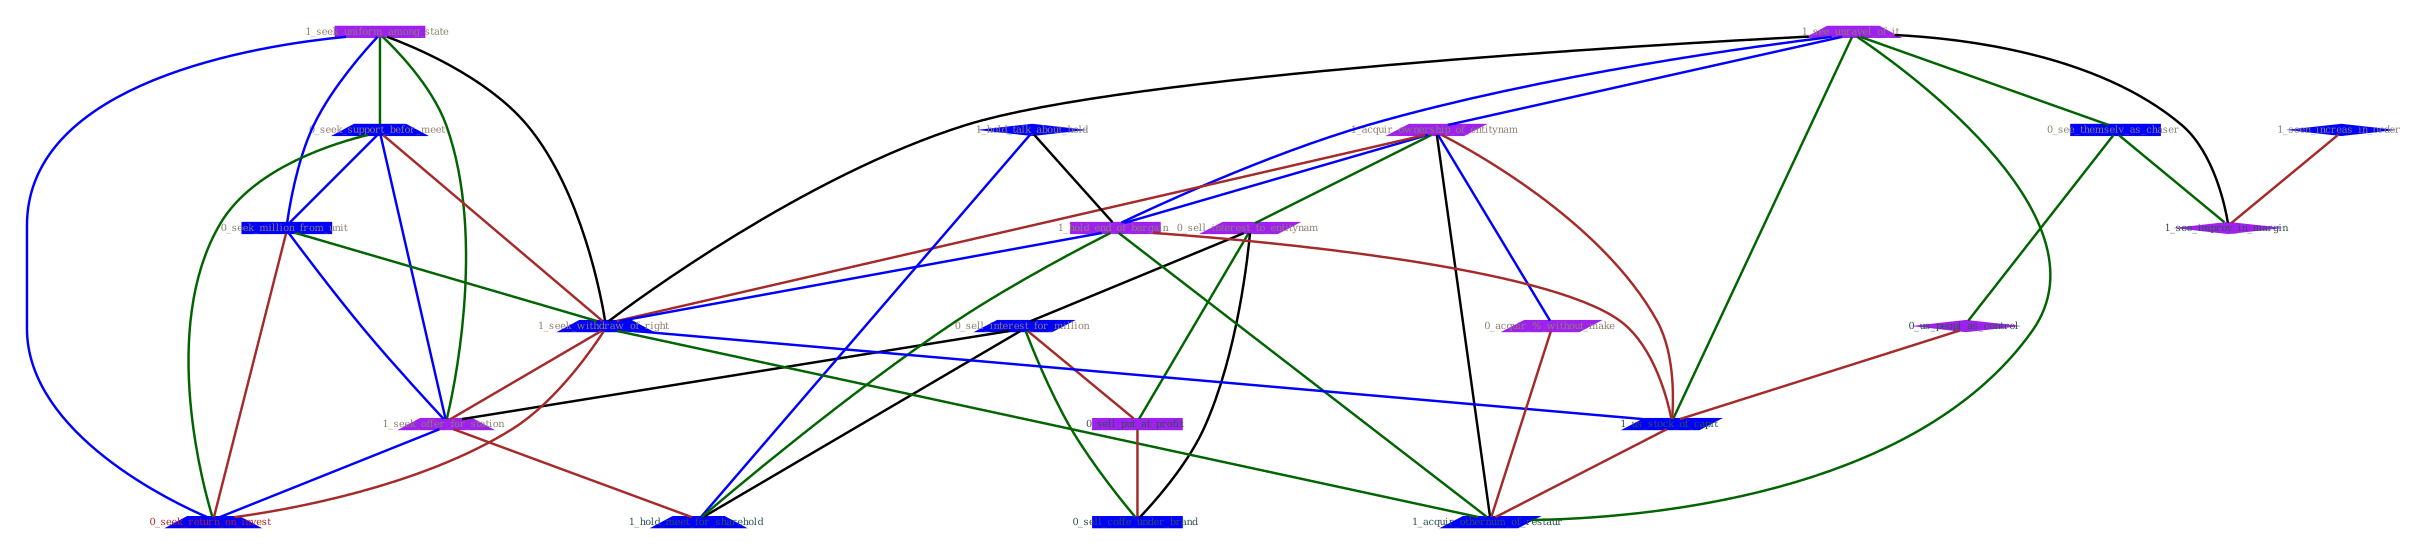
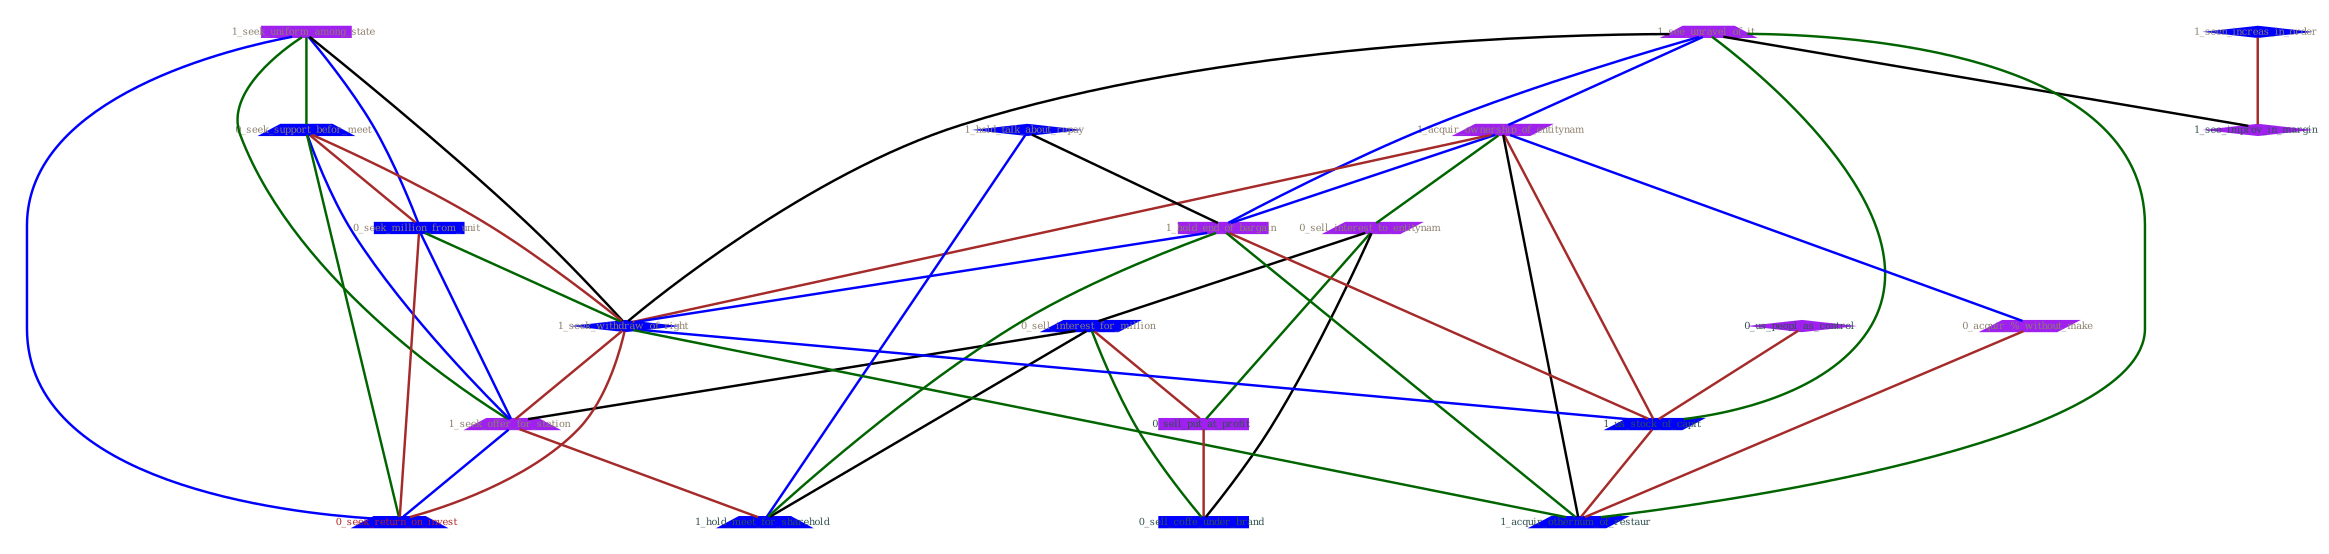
(1032, 130) -> (1027, 130)
(2116, 130) -> none
(333, 179) -> (363, 179)
(605, 326) -> (625, 326)
